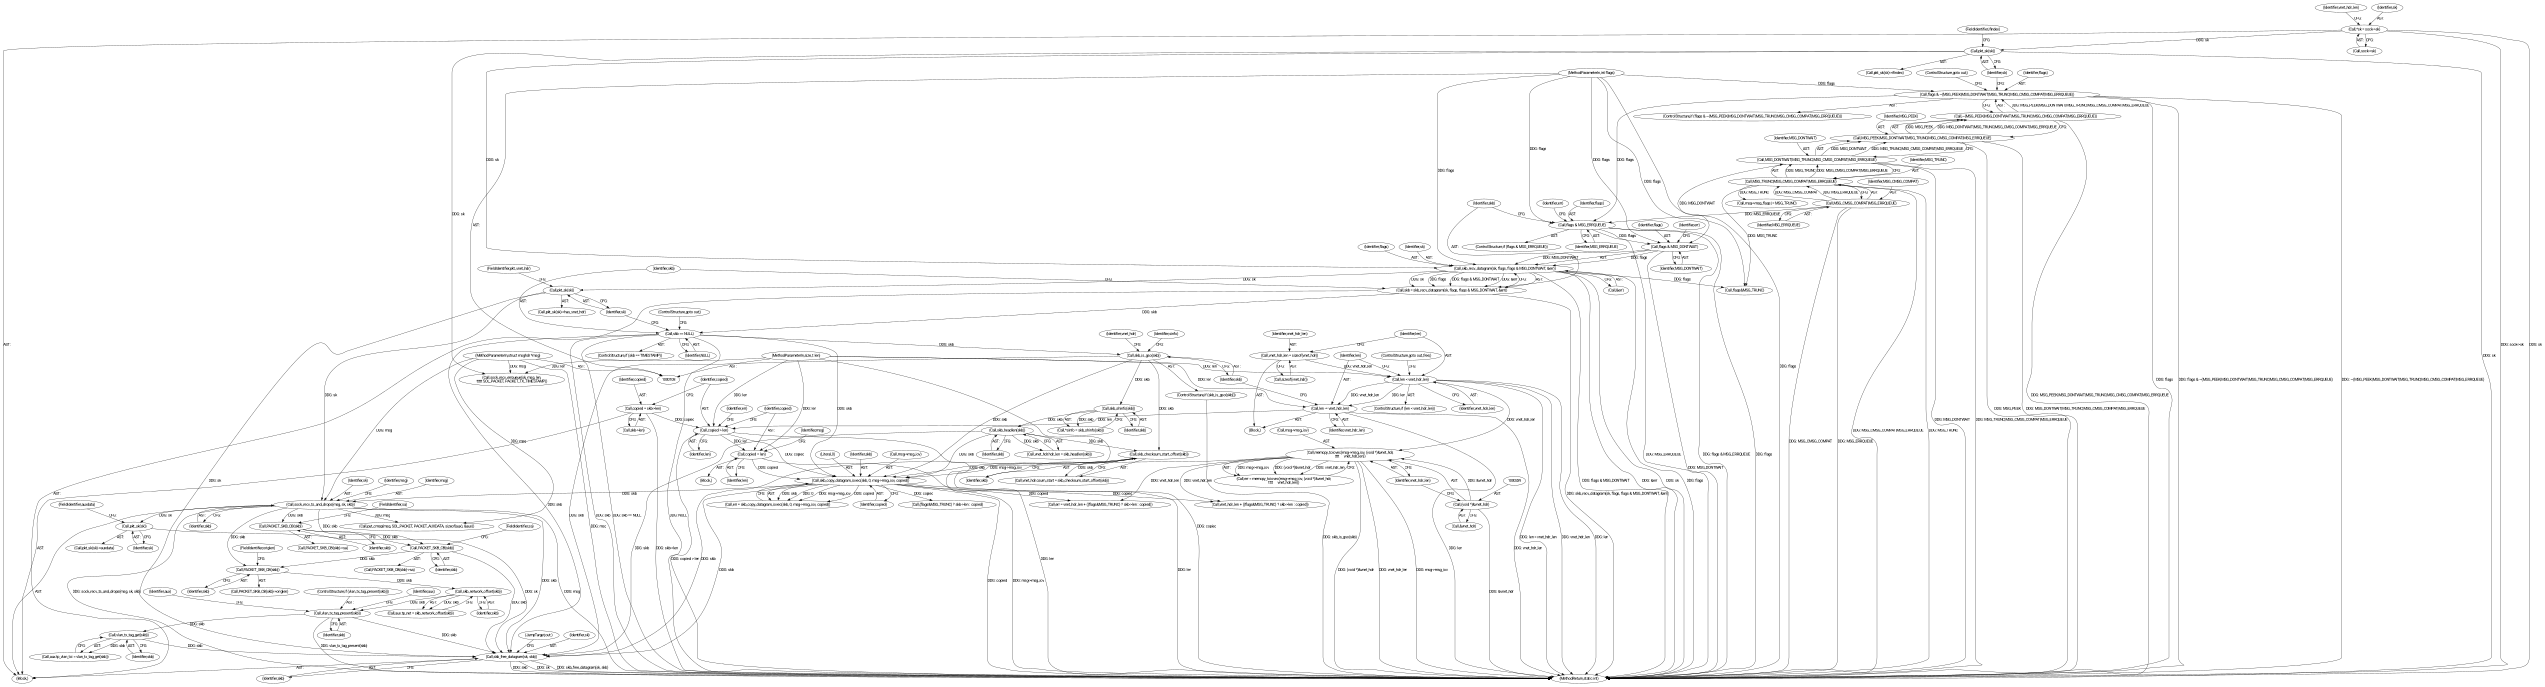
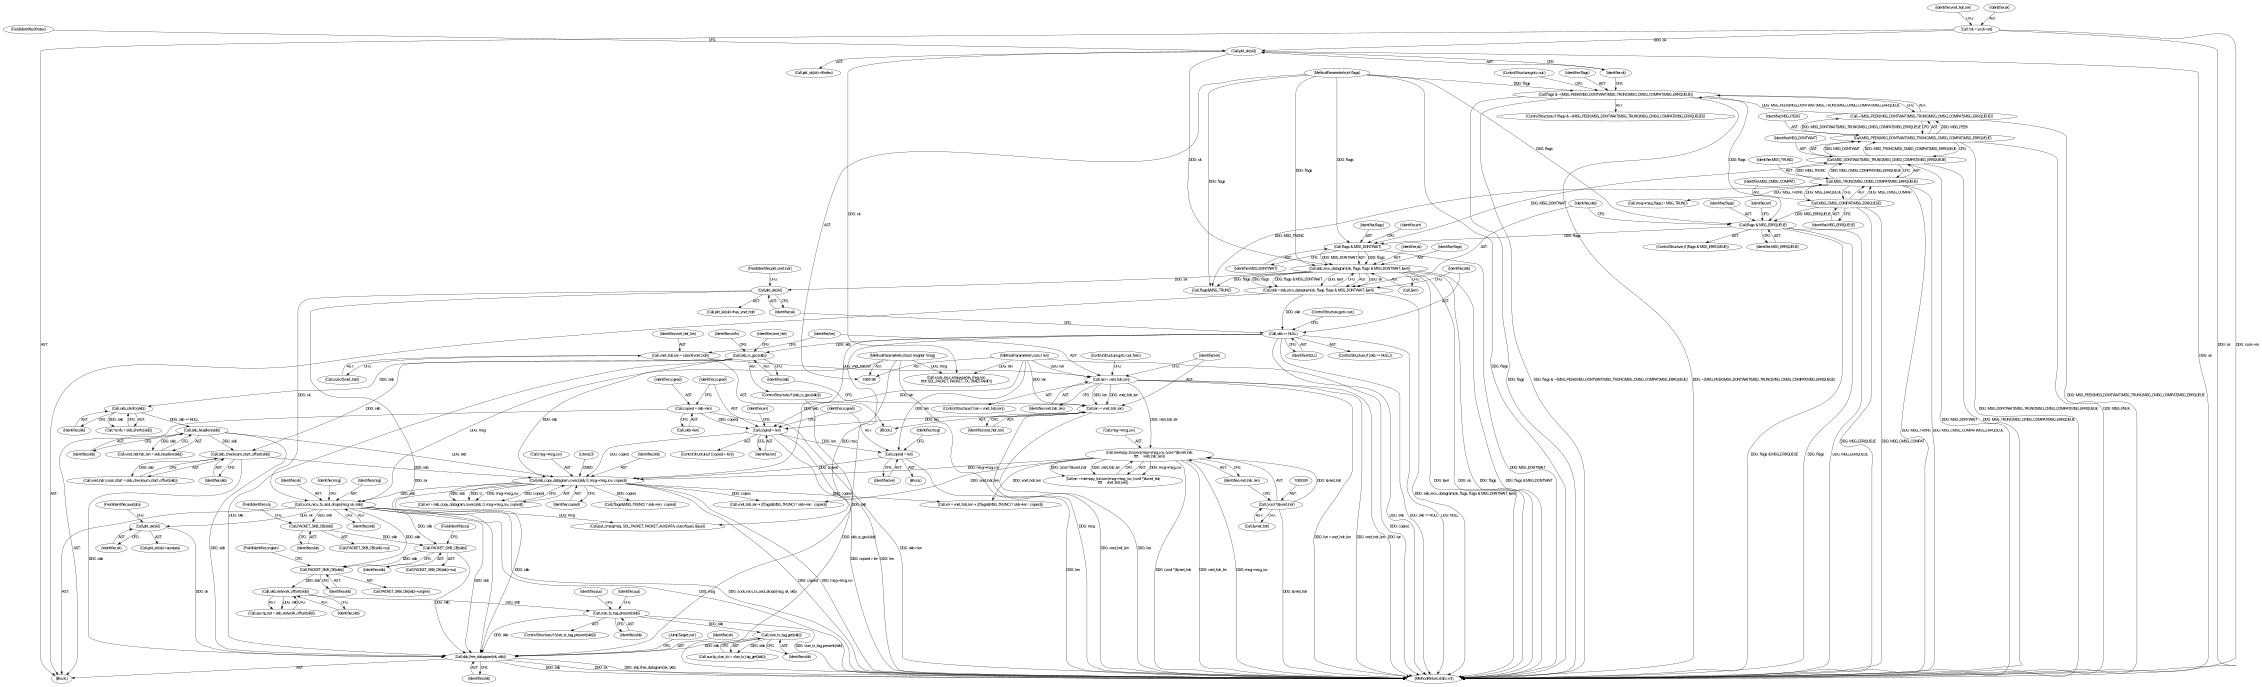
(2364, 51) -> none
(630, 356) -> (1365, 356)
(1055, 420) -> (184, 420)
none -> (707, 455)
(850, 468) -> (589, 468)
(346, 602) -> (590, 624)
